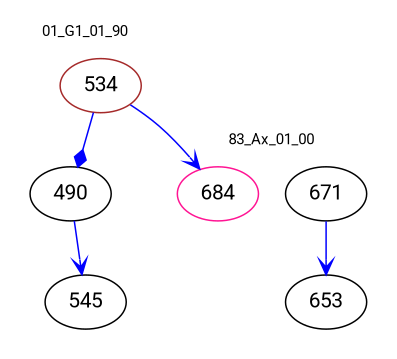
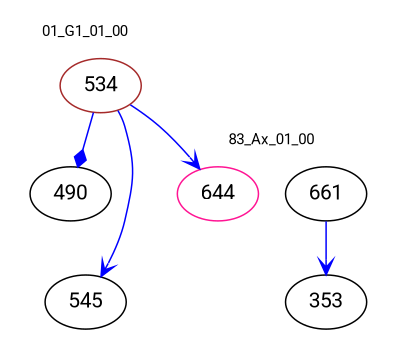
(86, 32) -> (86, 32)
(218, 194) -> (218, 194)
(326, 194) -> (326, 194)
(77, 240) -> (131, 187)
(326, 302) -> (326, 302)
